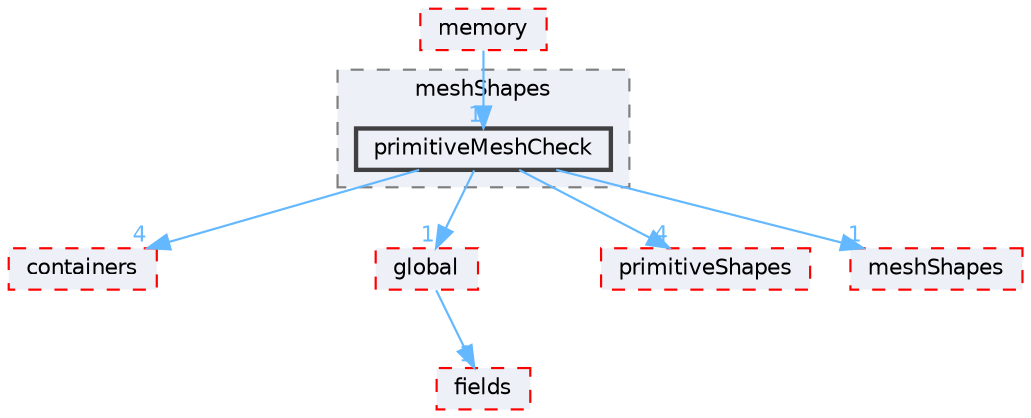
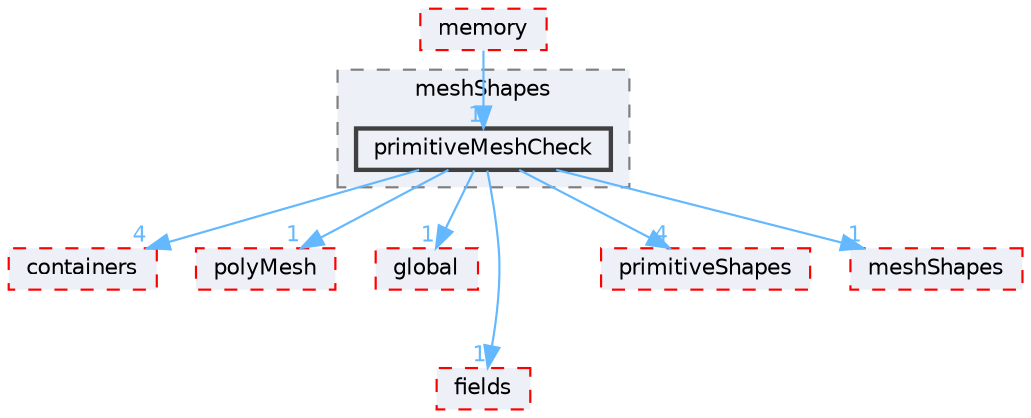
none -> (266, 269)
(450, 319) -> (499, 258)
